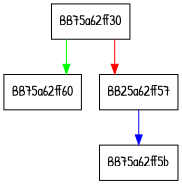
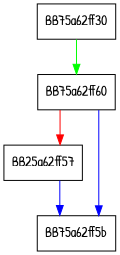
(115, 52) -> (60, 122)
none -> (99, 158)
